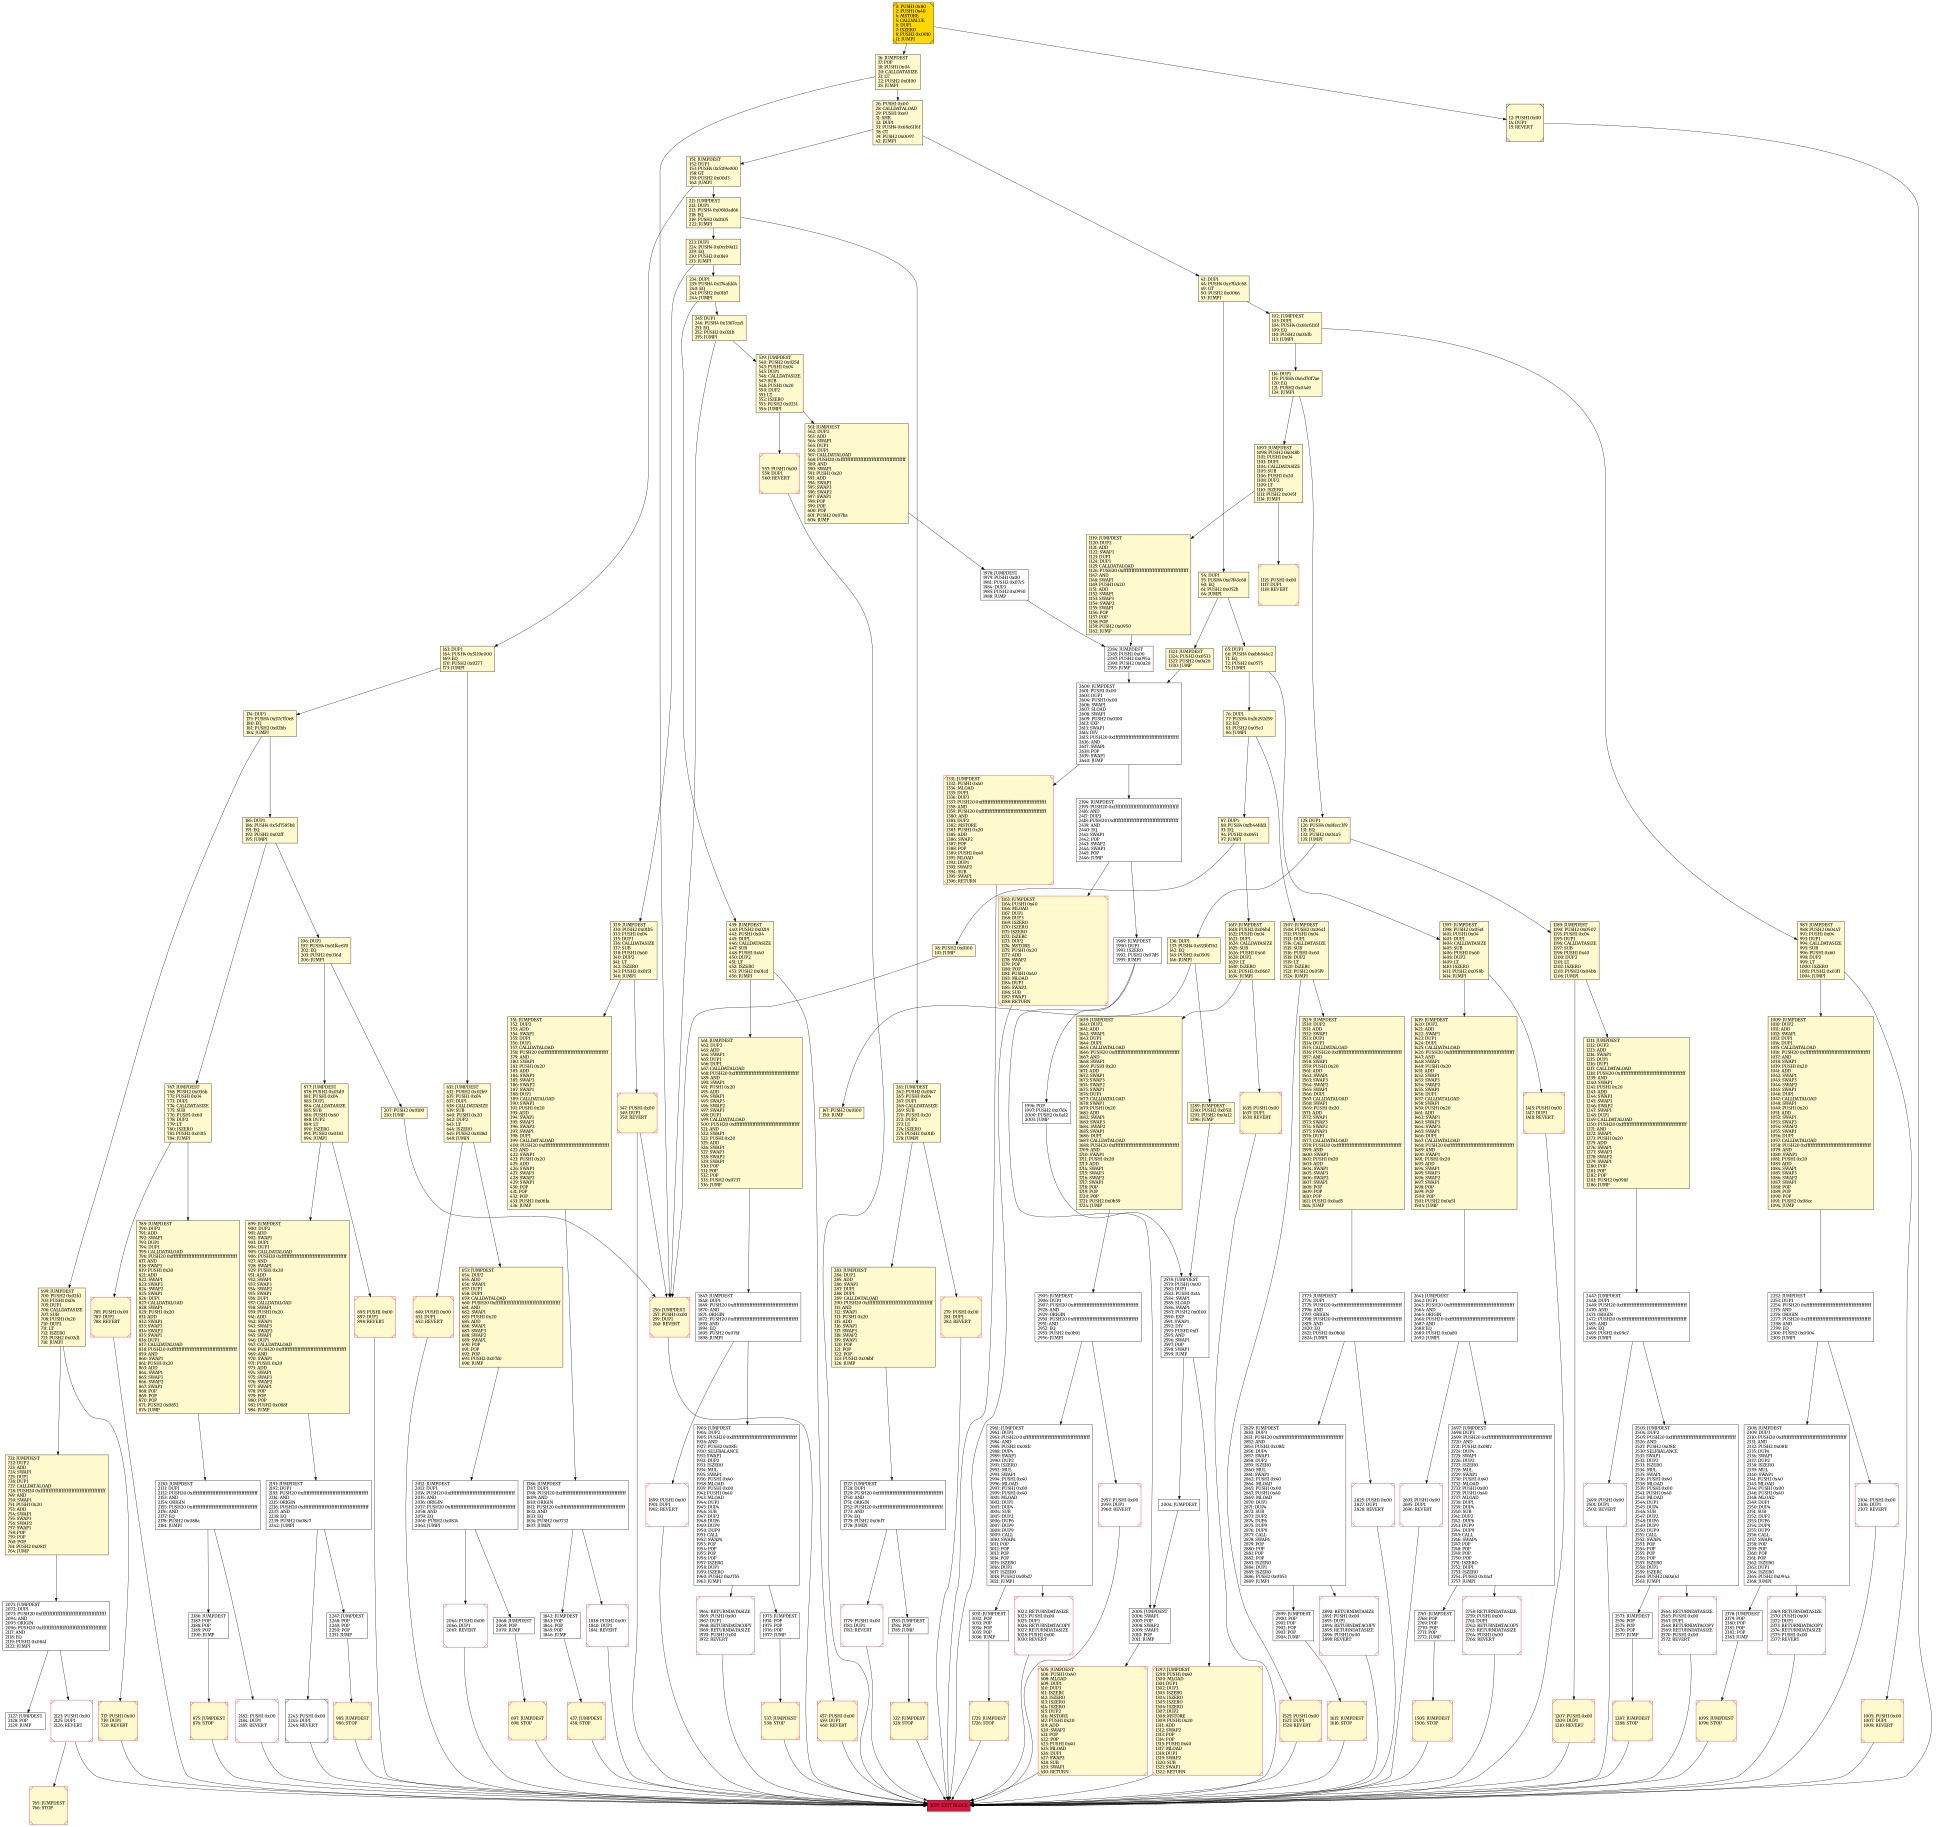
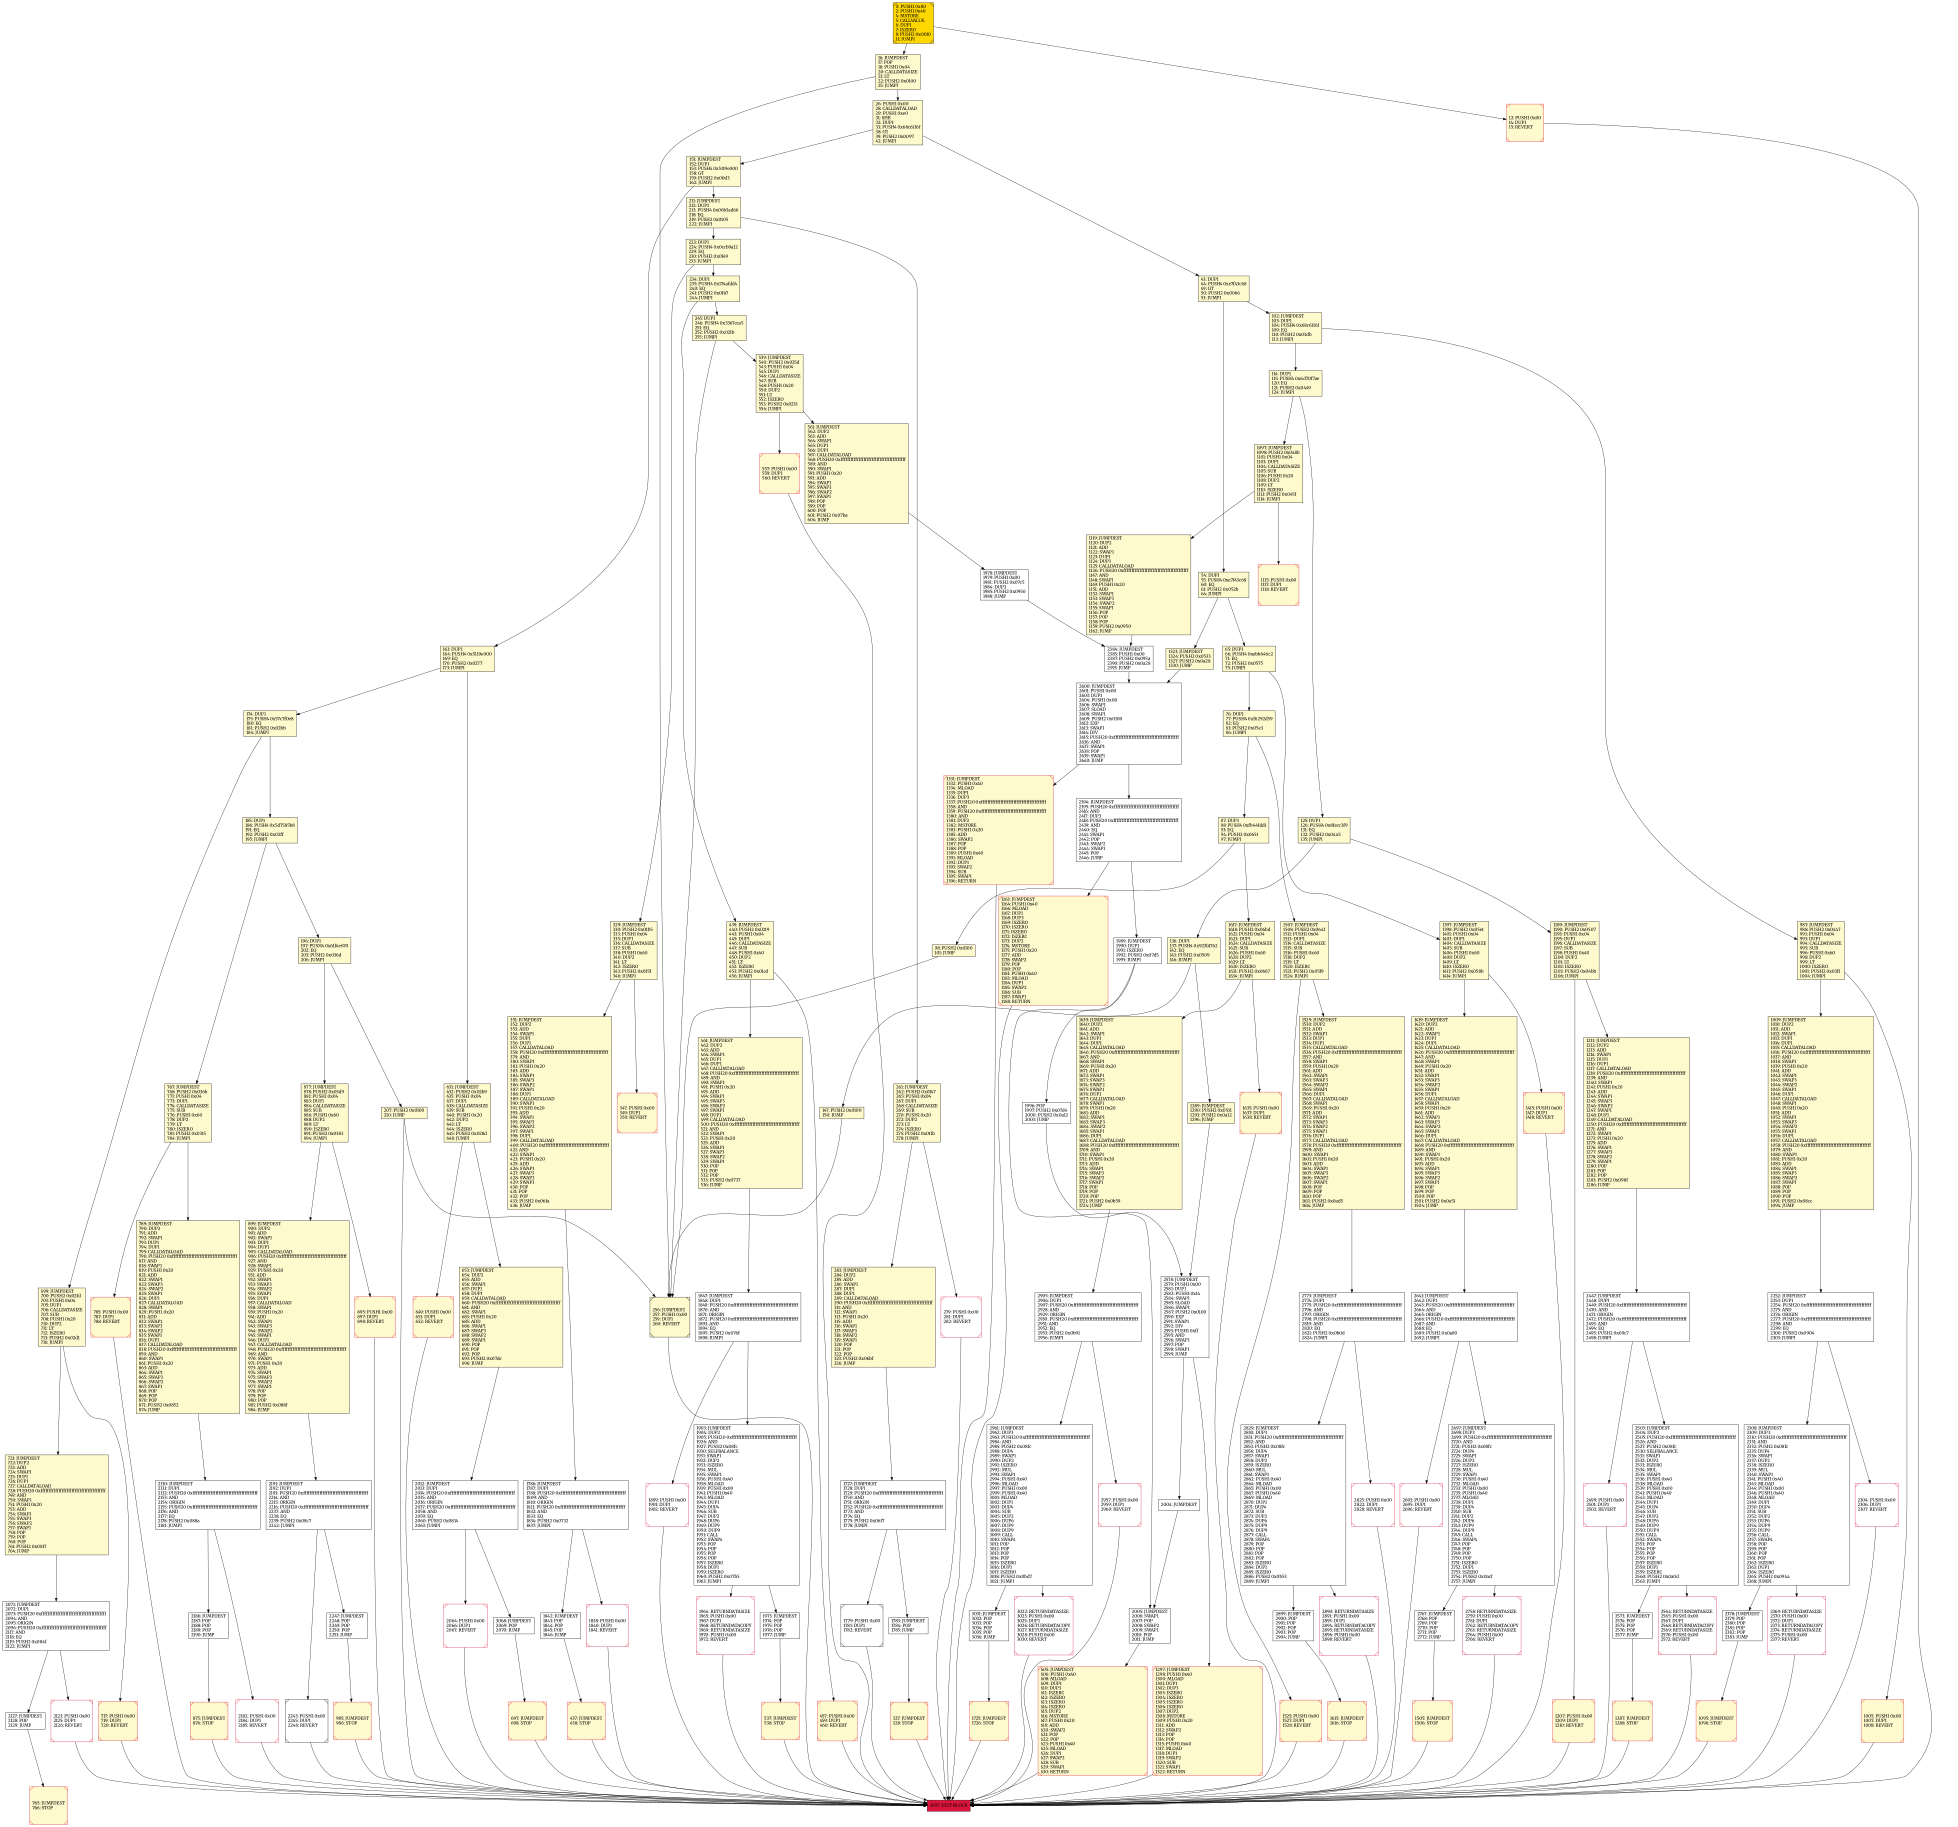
(1525, 123) -> (1525, 123)
(653, 1213) -> (759, 1215)
(670, 1317) -> (670, 1317)
(961, 1317) -> (961, 1317)
(1373, 1505) -> (1373, 1505)
(637, 1590) -> (406, 1702)
(514, 1626) -> (514, 1626)
(862, 1626) -> (862, 1626)
(60, 1763) -> (35, 1756)
